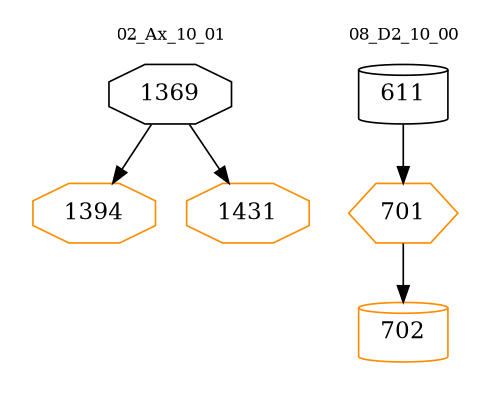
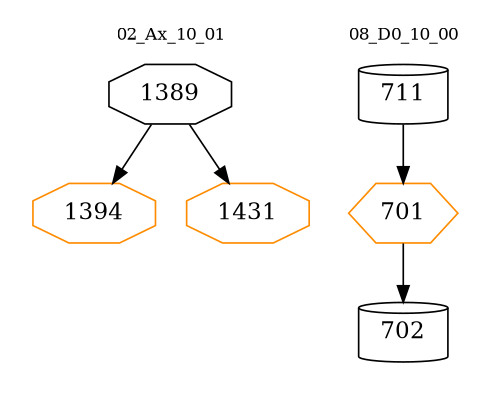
(404, 36) -> (404, 36)
(170, 94) -> (170, 94)
(403, 94) -> (403, 94)
(403, 332) -> (403, 332)
